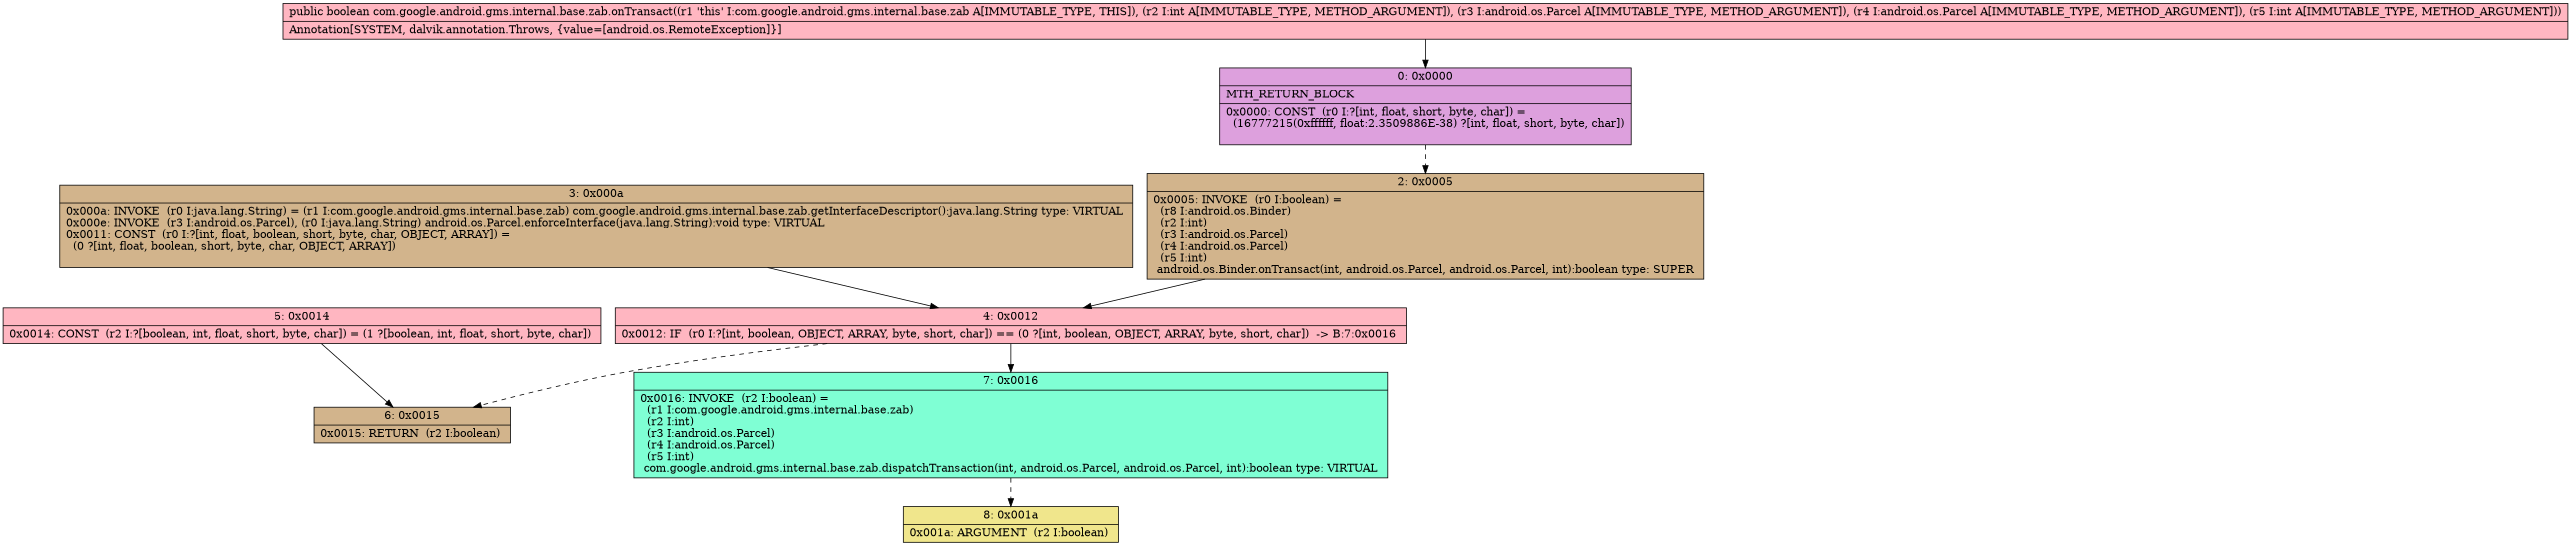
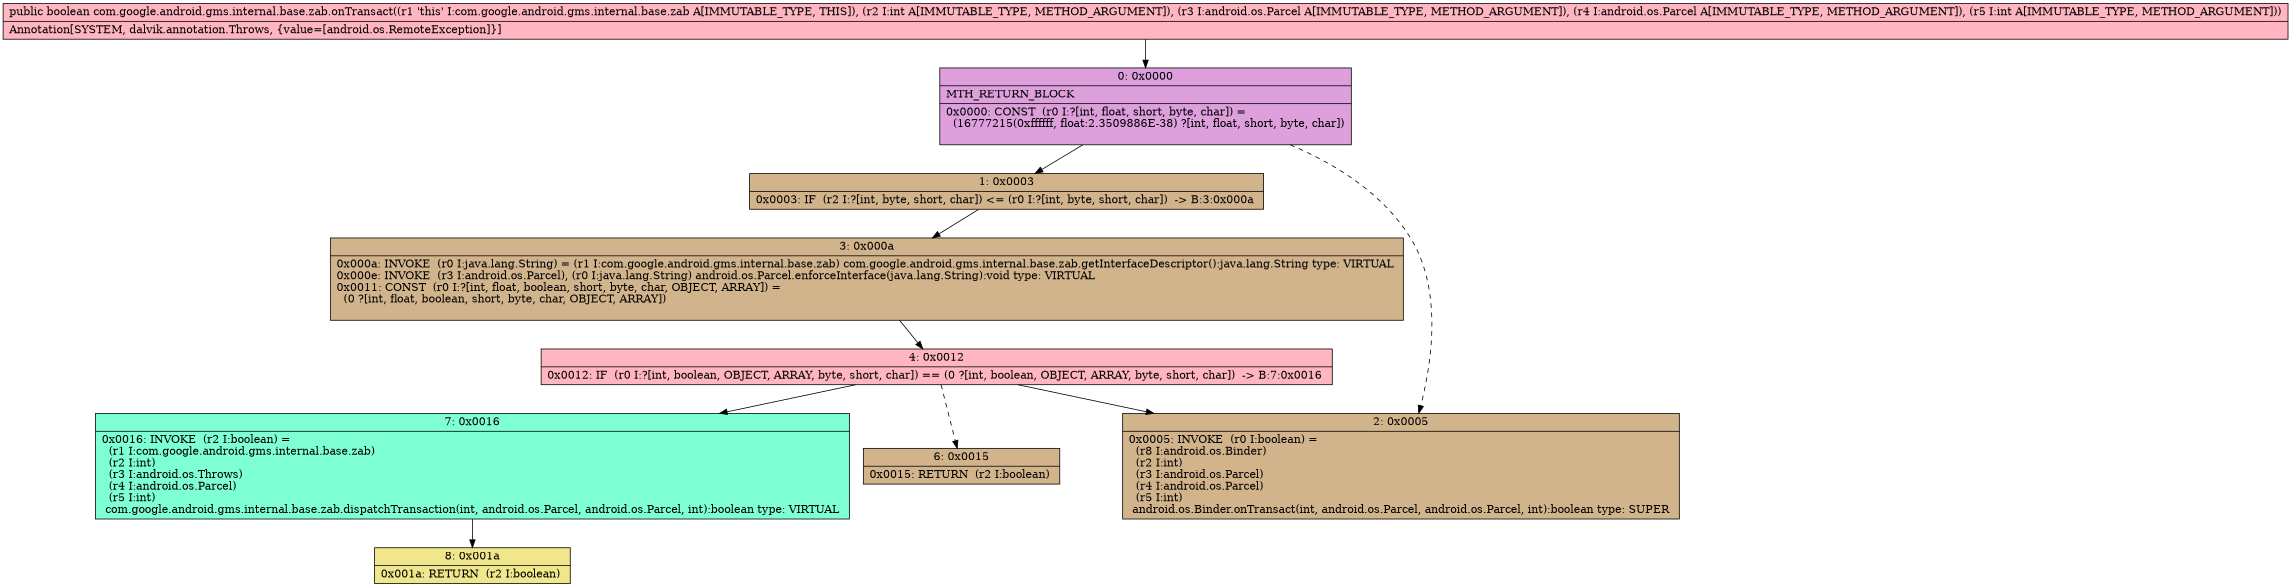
none -> (1007, 191)
(1148, 293) -> (1082, 398)
(302, 326) -> none
(708, 434) -> (172, 475)
(1011, 488) -> (472, 529)
(1011, 533) -> (472, 574)
